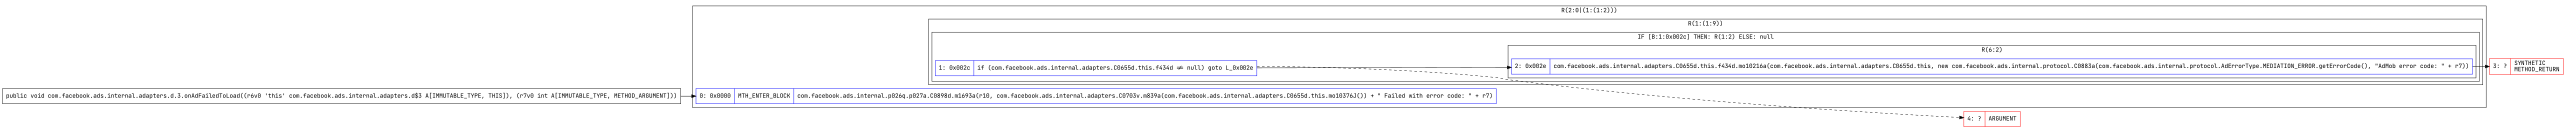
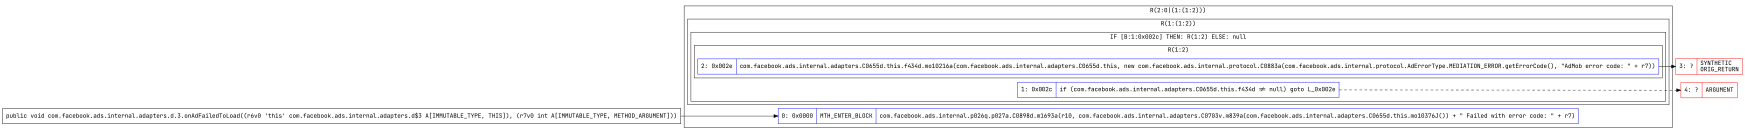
(1706, 24) -> (1178, 24)
(1992, 50) -> (1178, 50)
(1401, 68) -> none
(2537, 69) -> (1720, 69)
